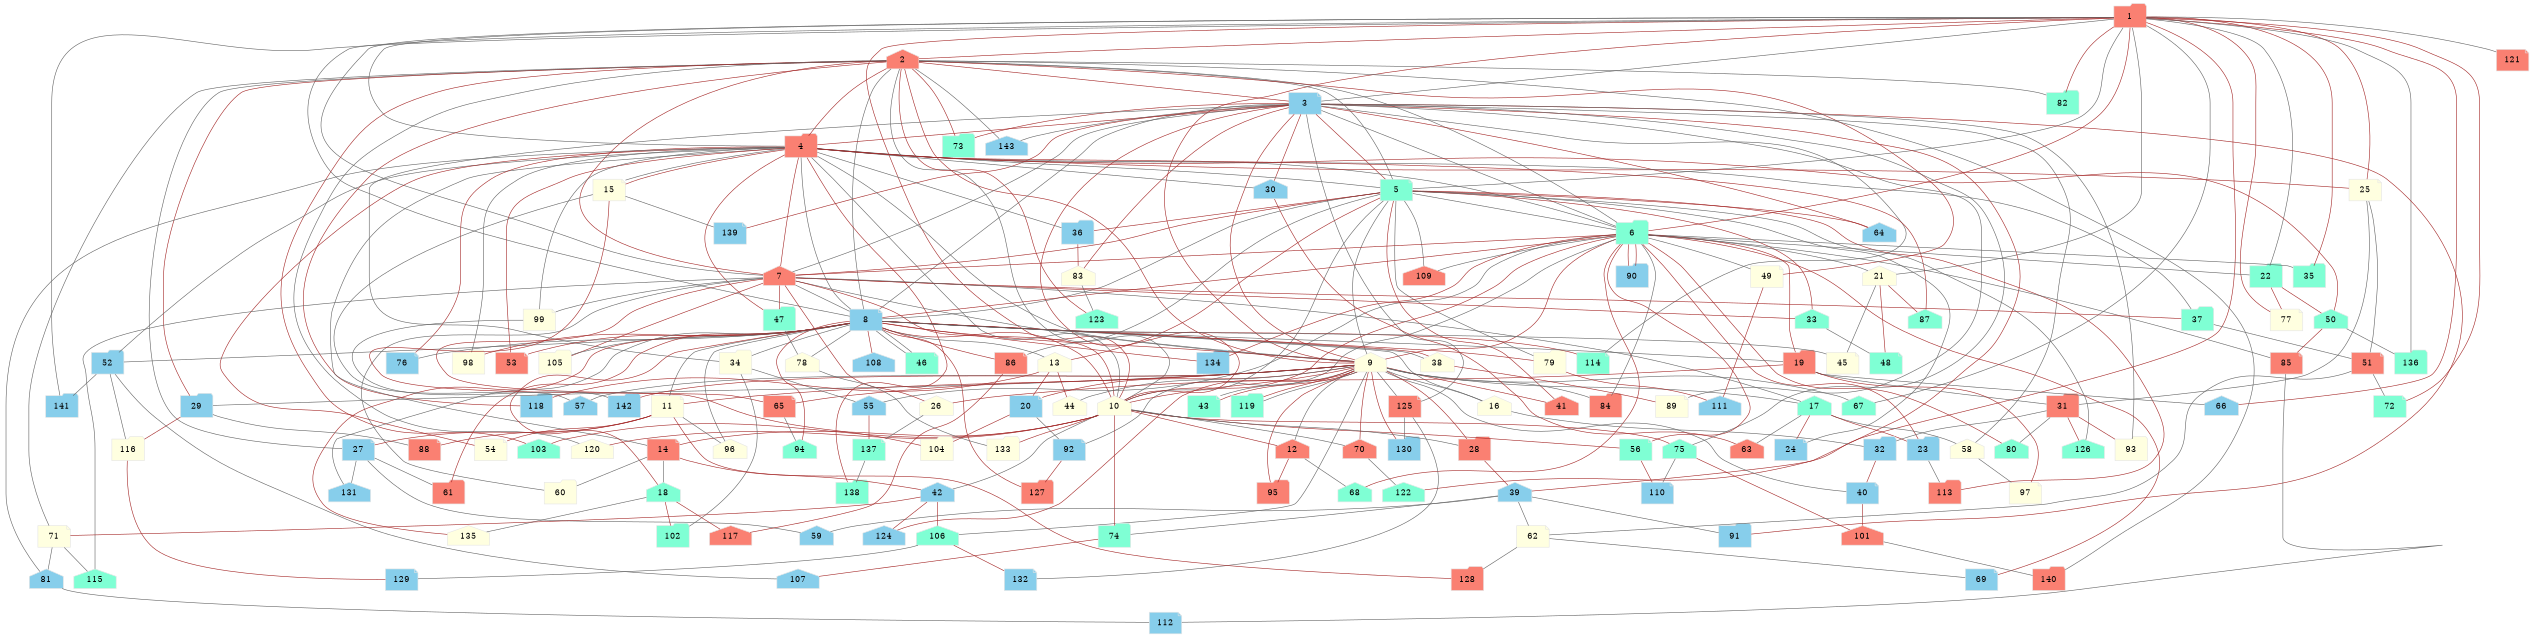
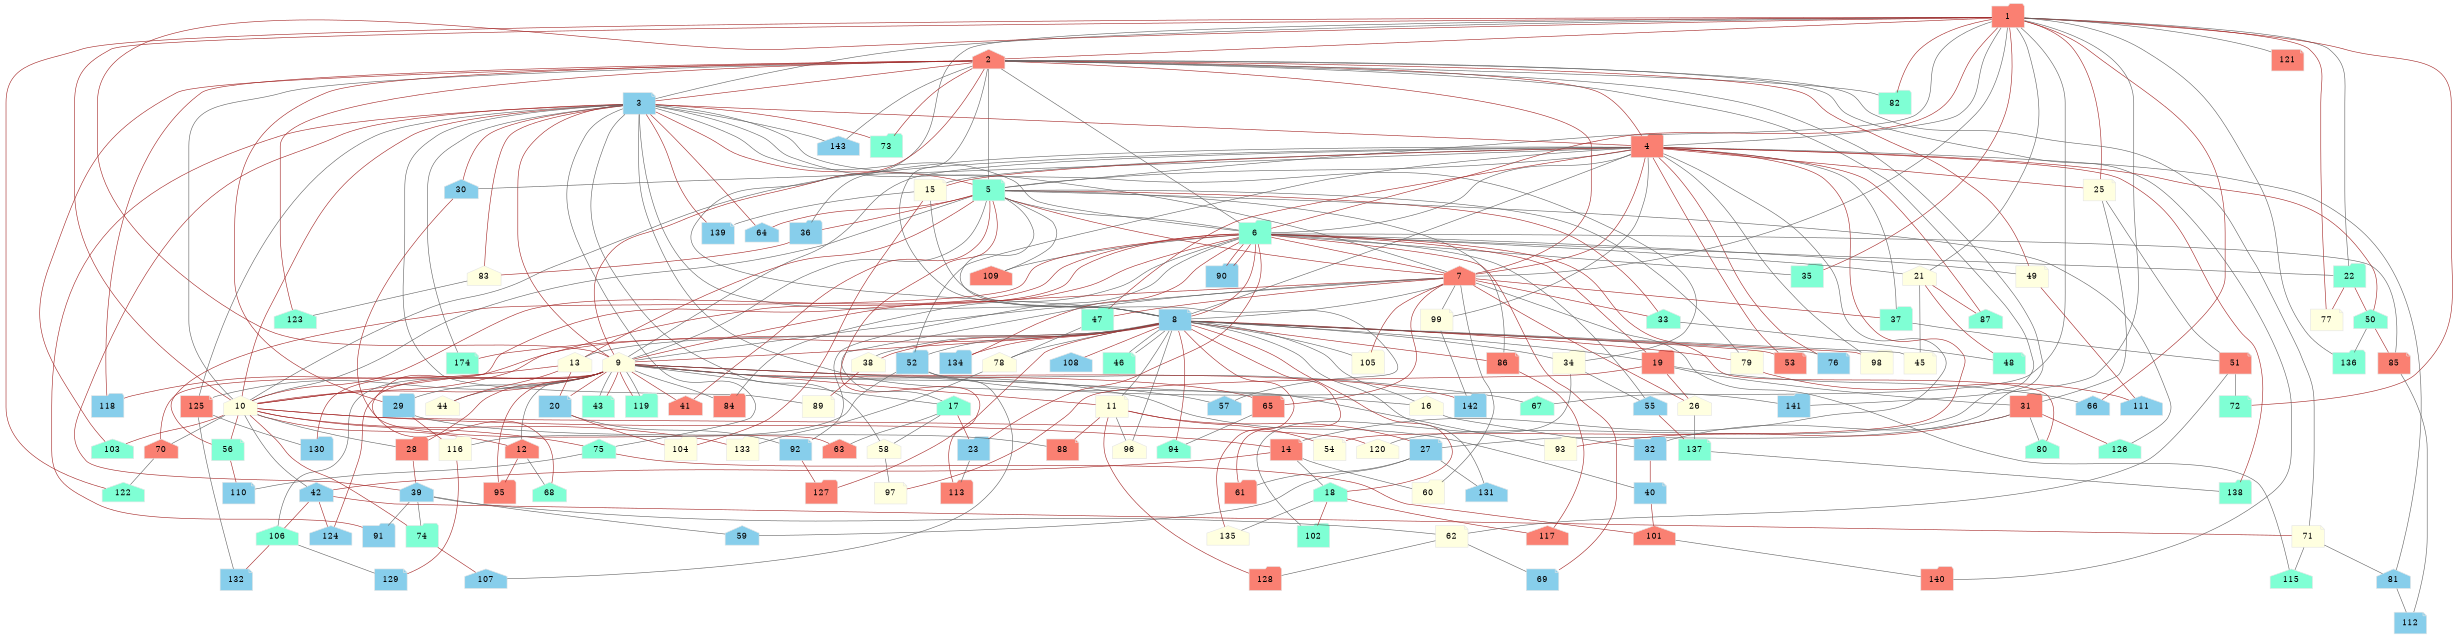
(1593, 363) -> (462, 363)
(1791, 450) -> none
